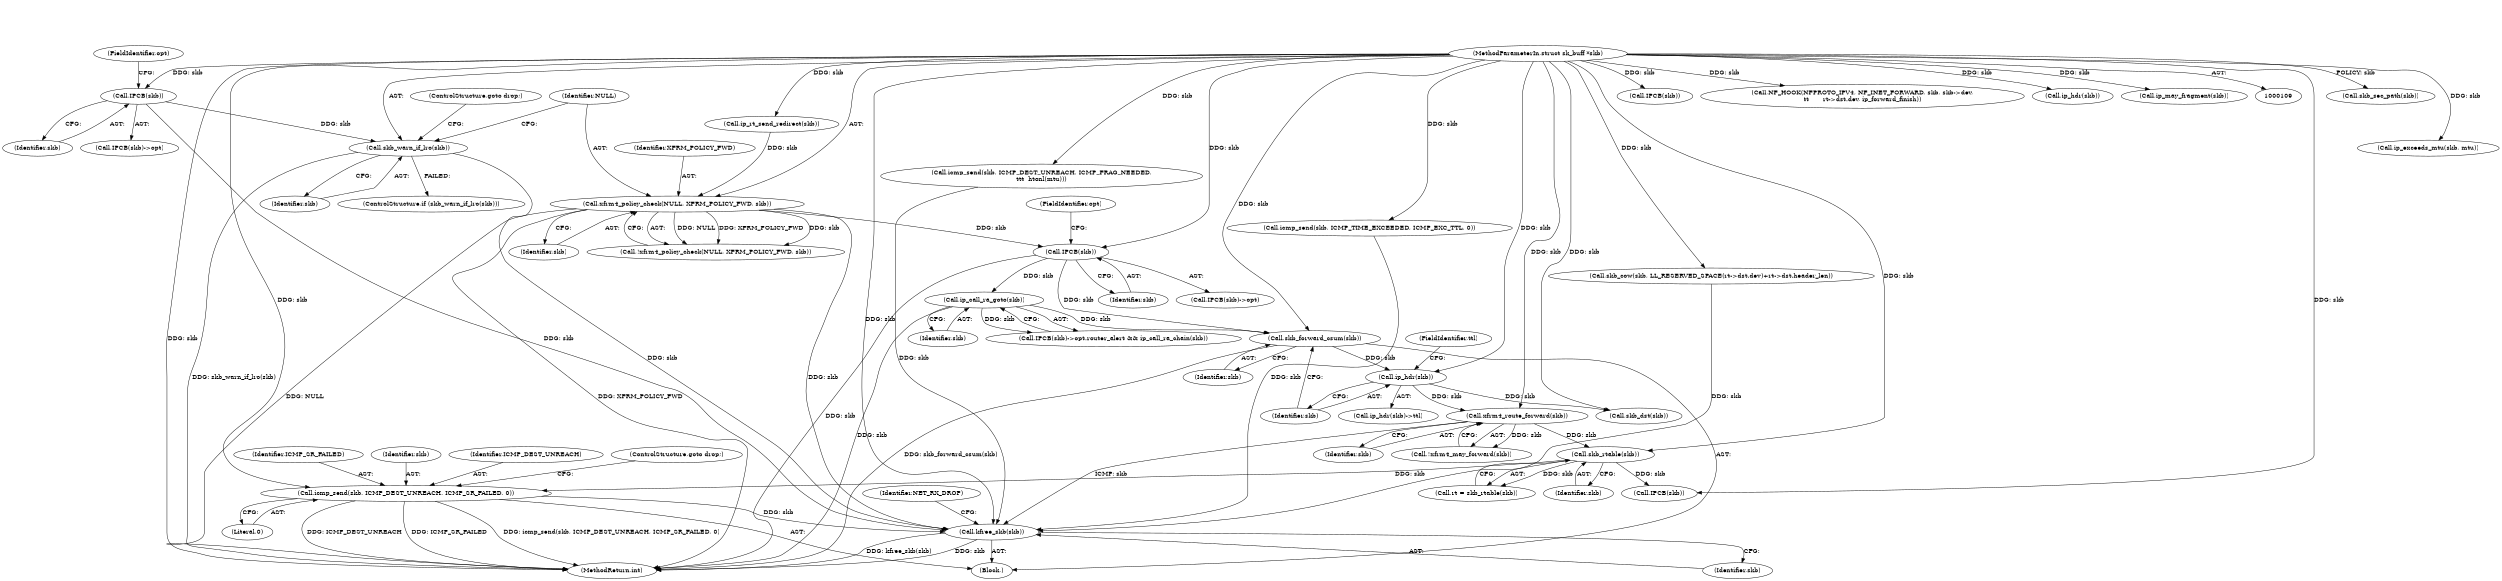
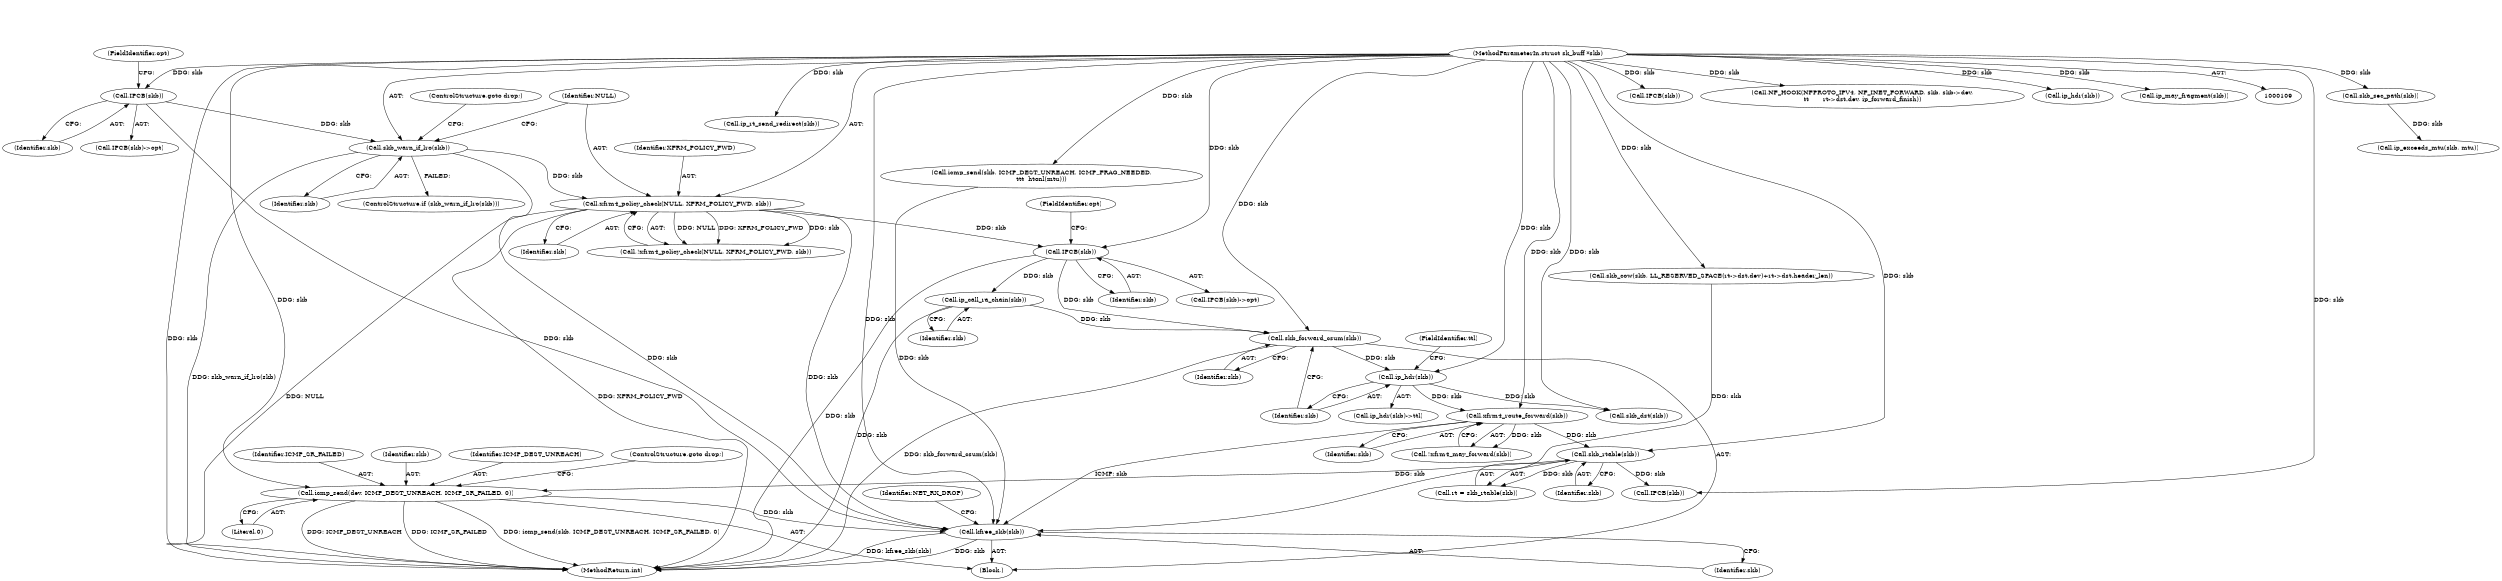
(2064, 60) -> (2403, 121)
(2356, 73) -> (2356, 73)
(744, 171) -> (534, 160)
(1370, 228) -> none
(984, 300) -> (984, 300)
(1114, 339) -> none
(1488, 474) -> (1488, 474)
(406, 493) -> (406, 493)
